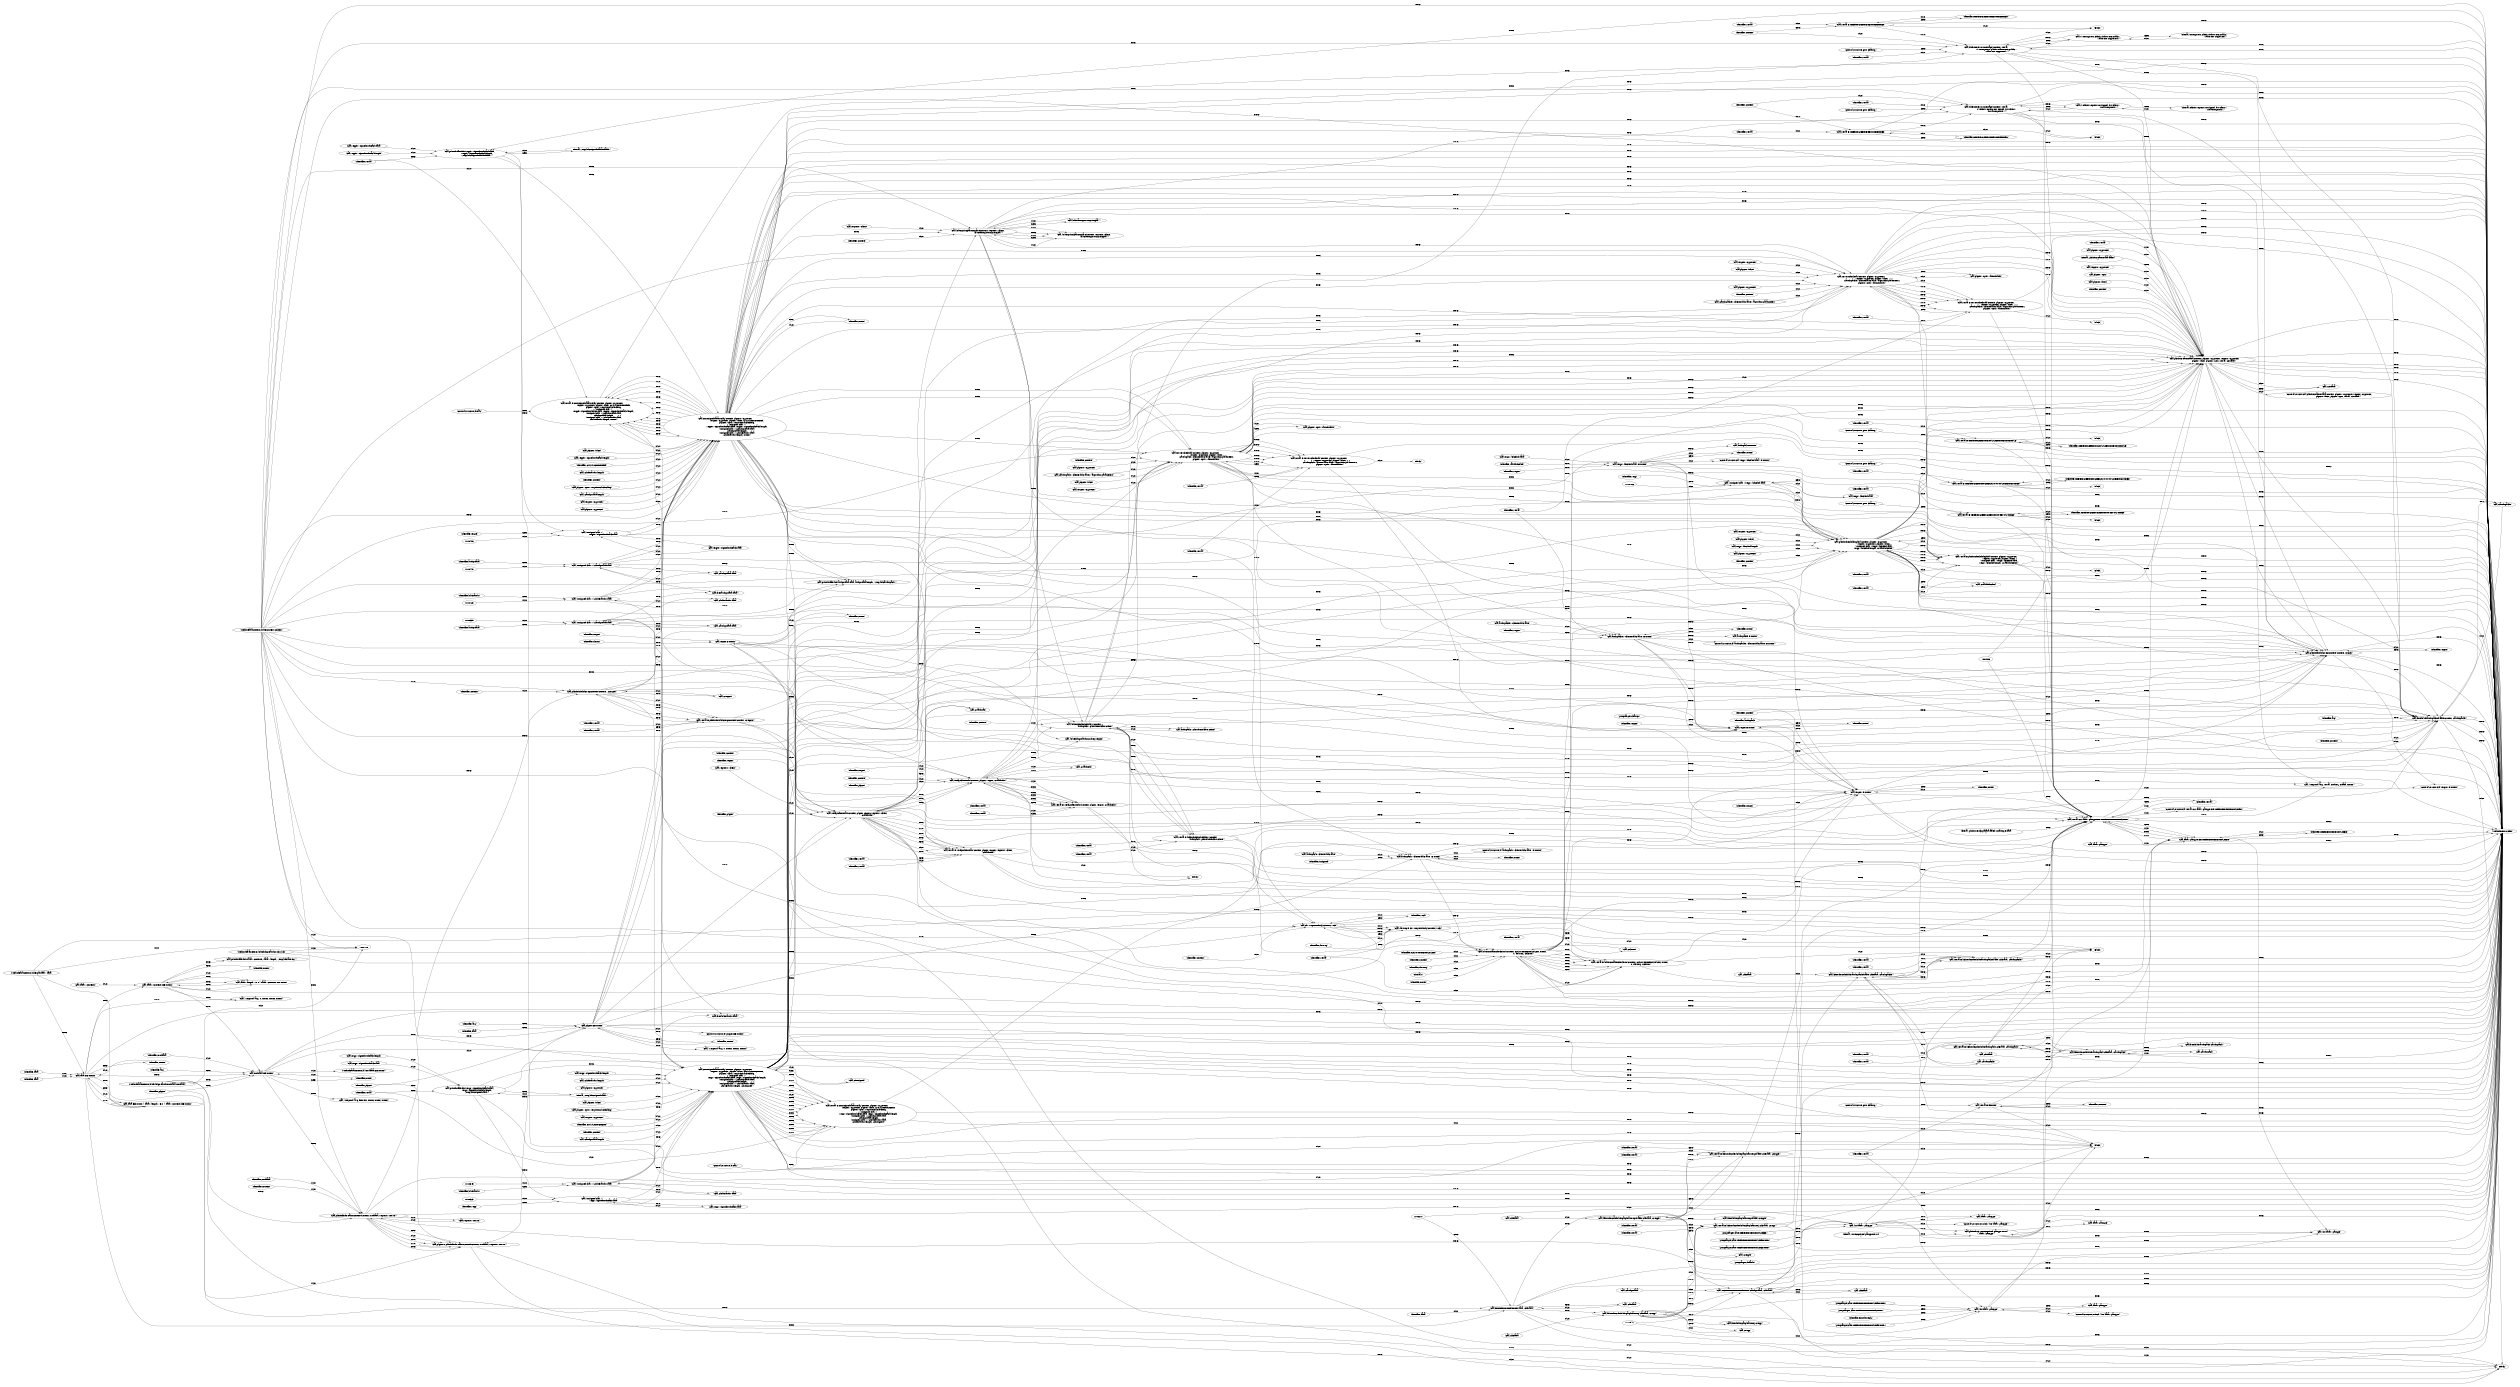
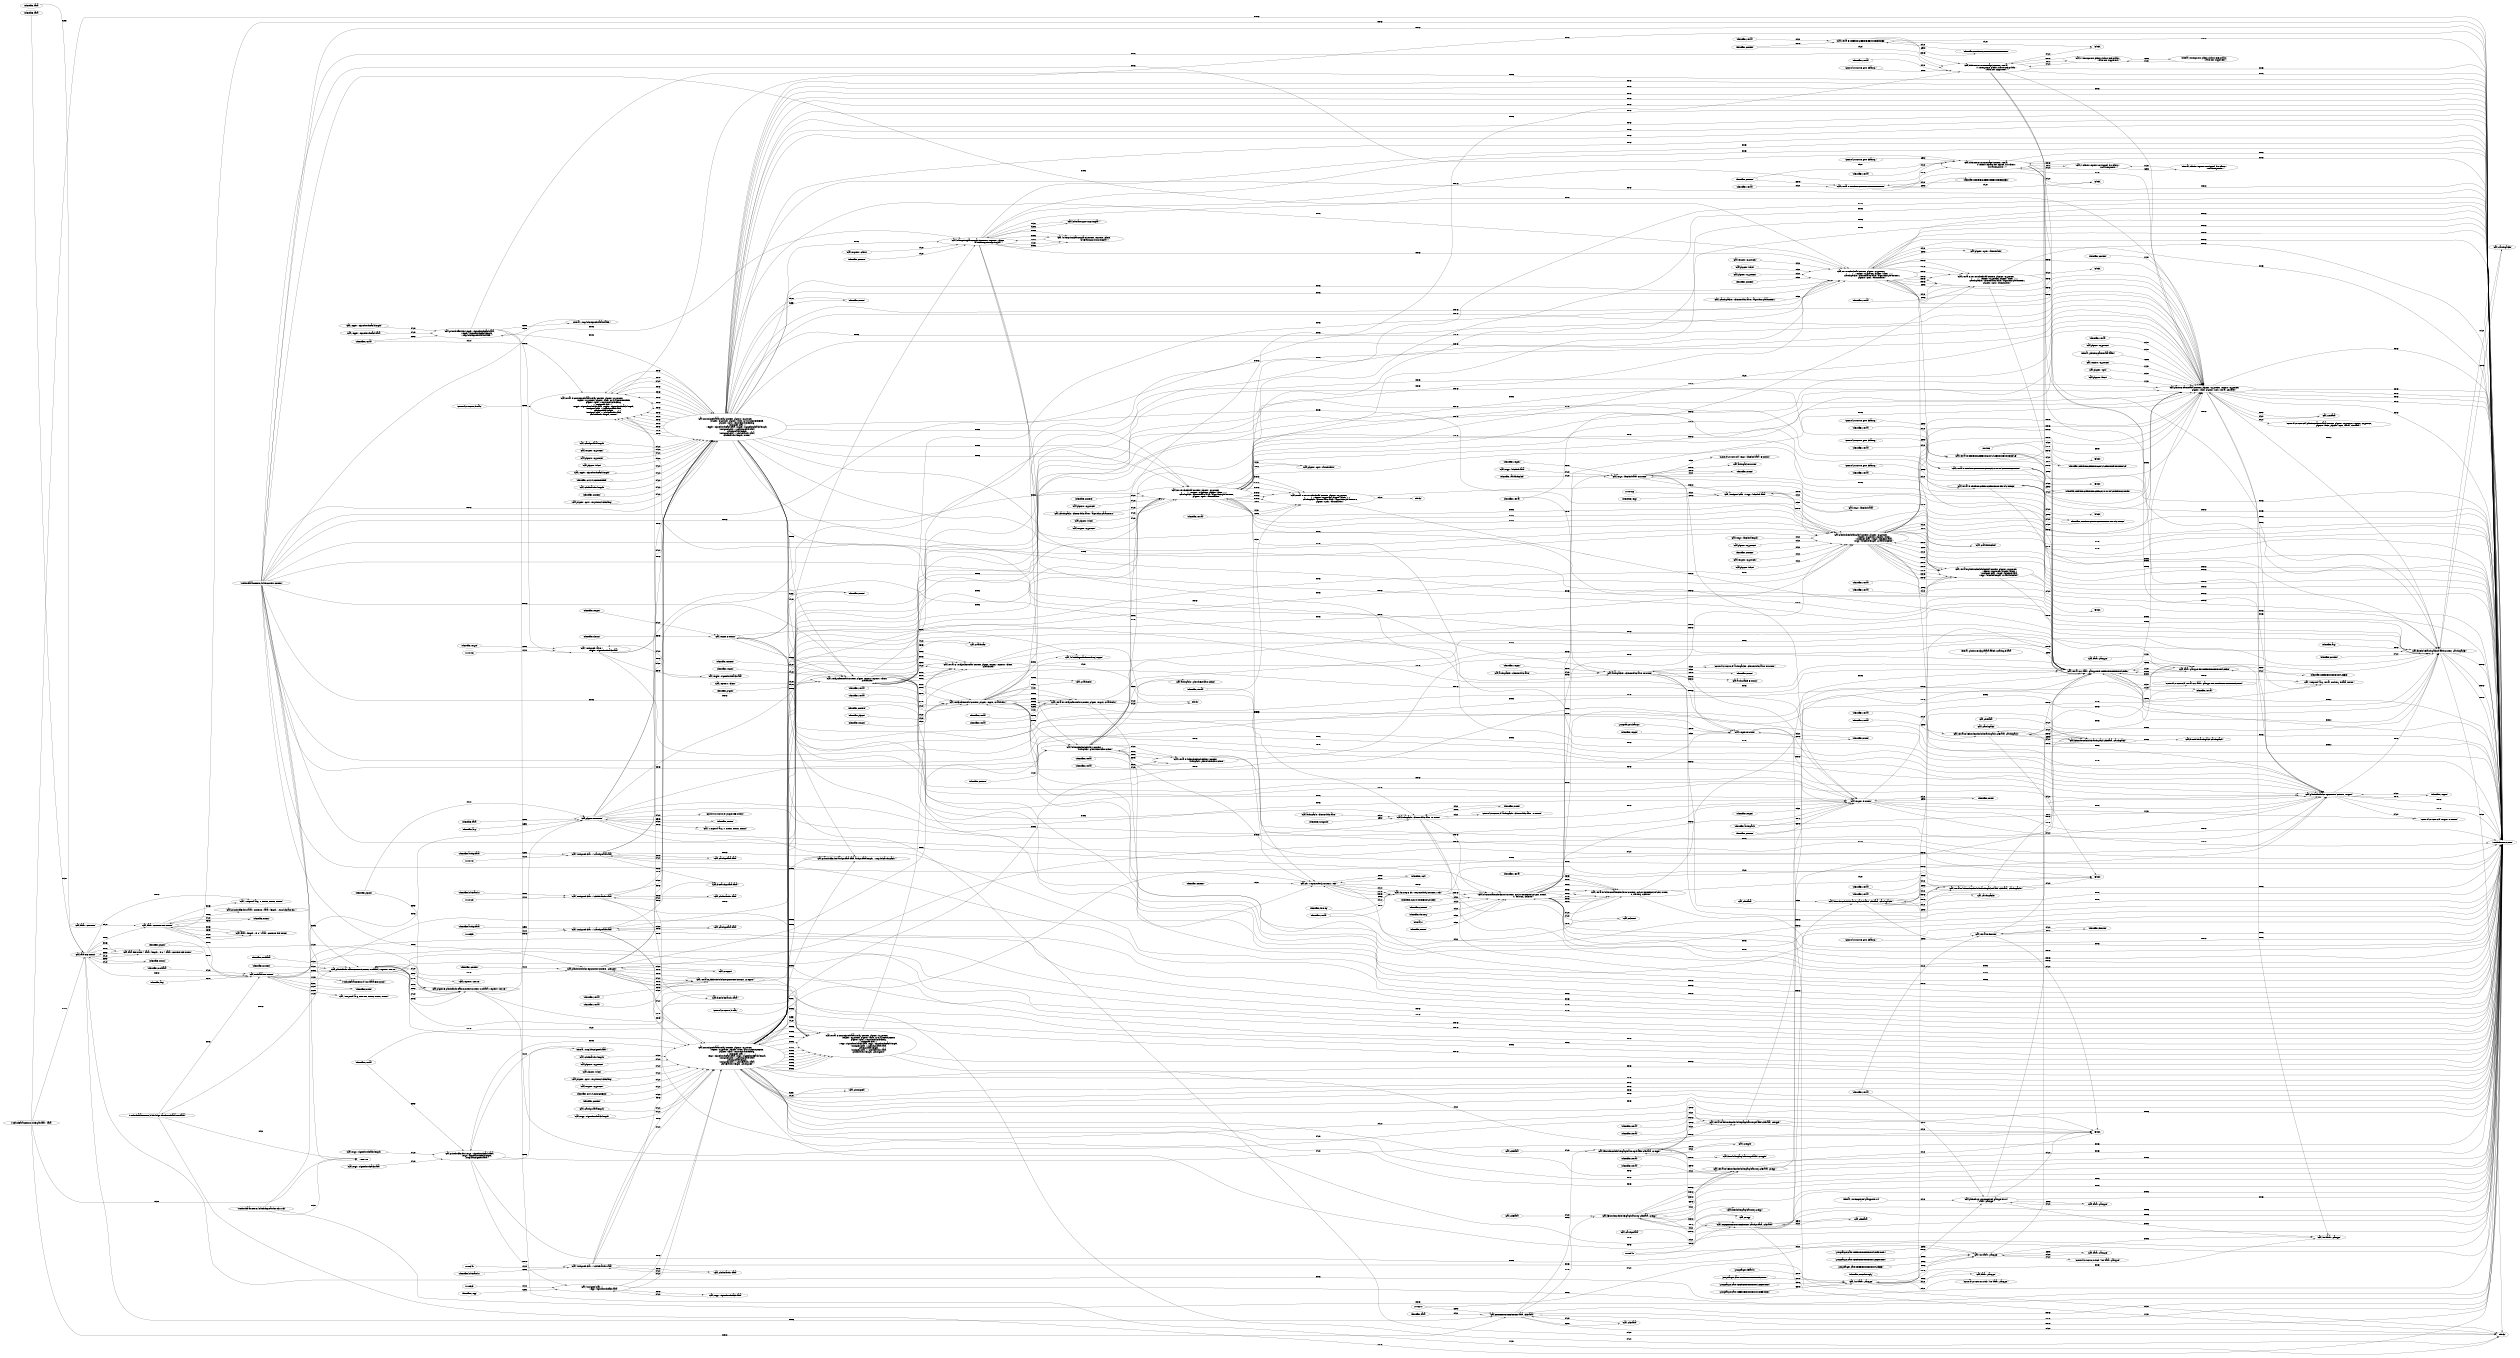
(1568, 463) -> (1568, 476)
(592, 533) -> (592, 649)
(2362, 836) -> none
(2163, 1052) -> none
